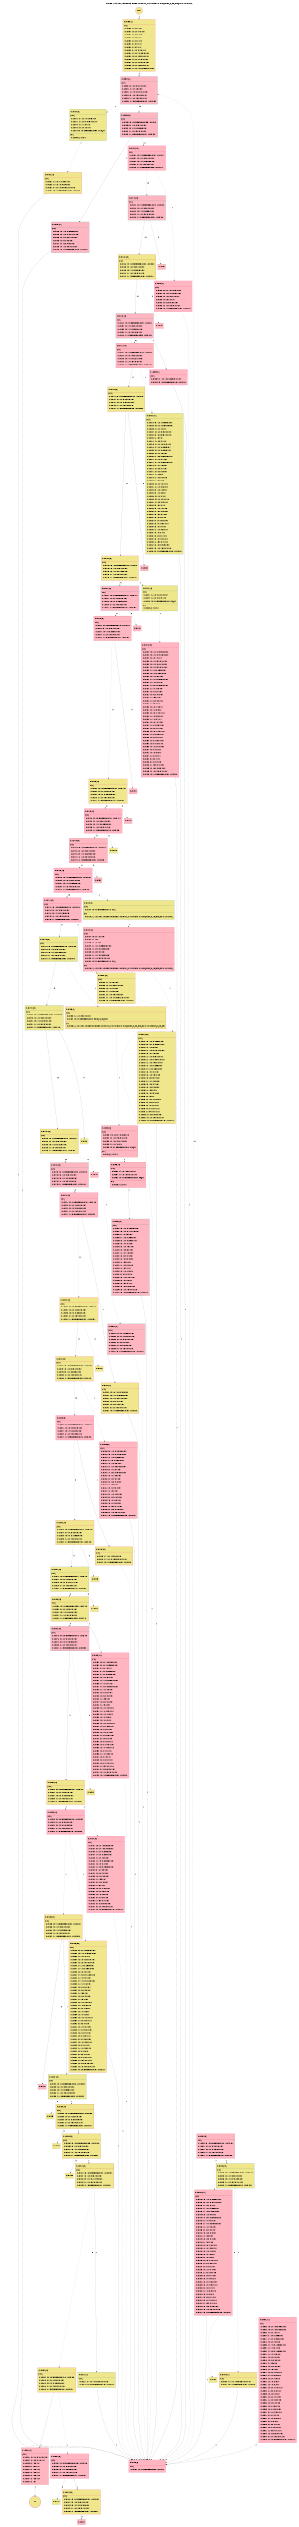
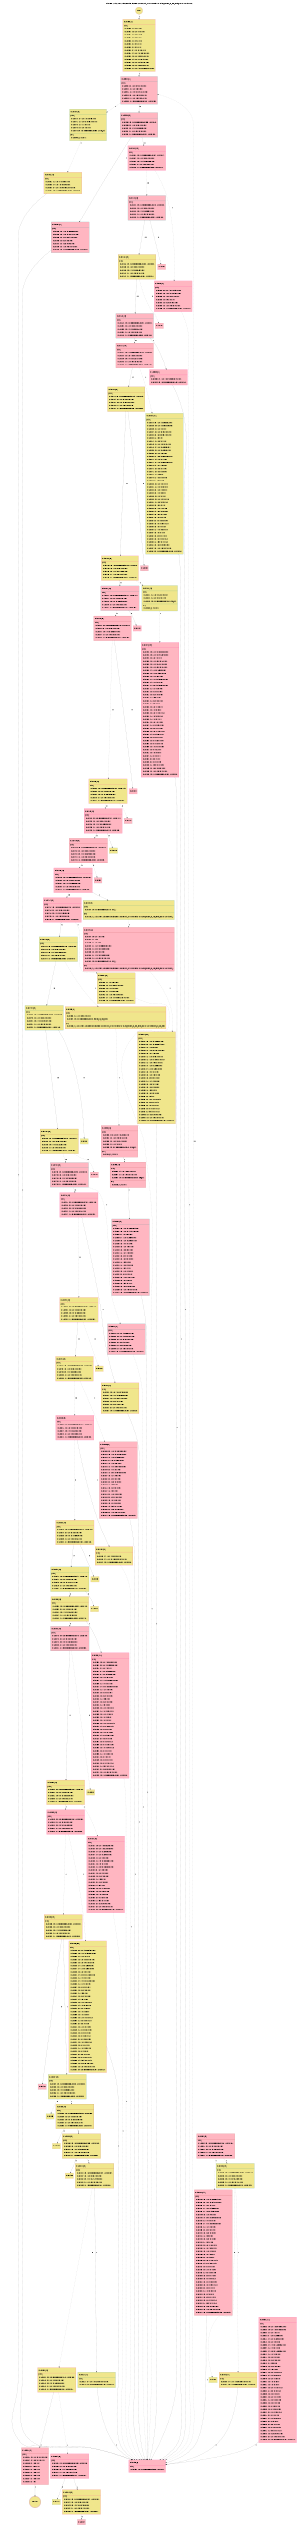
(35, 2502) -> (35, 2502)
